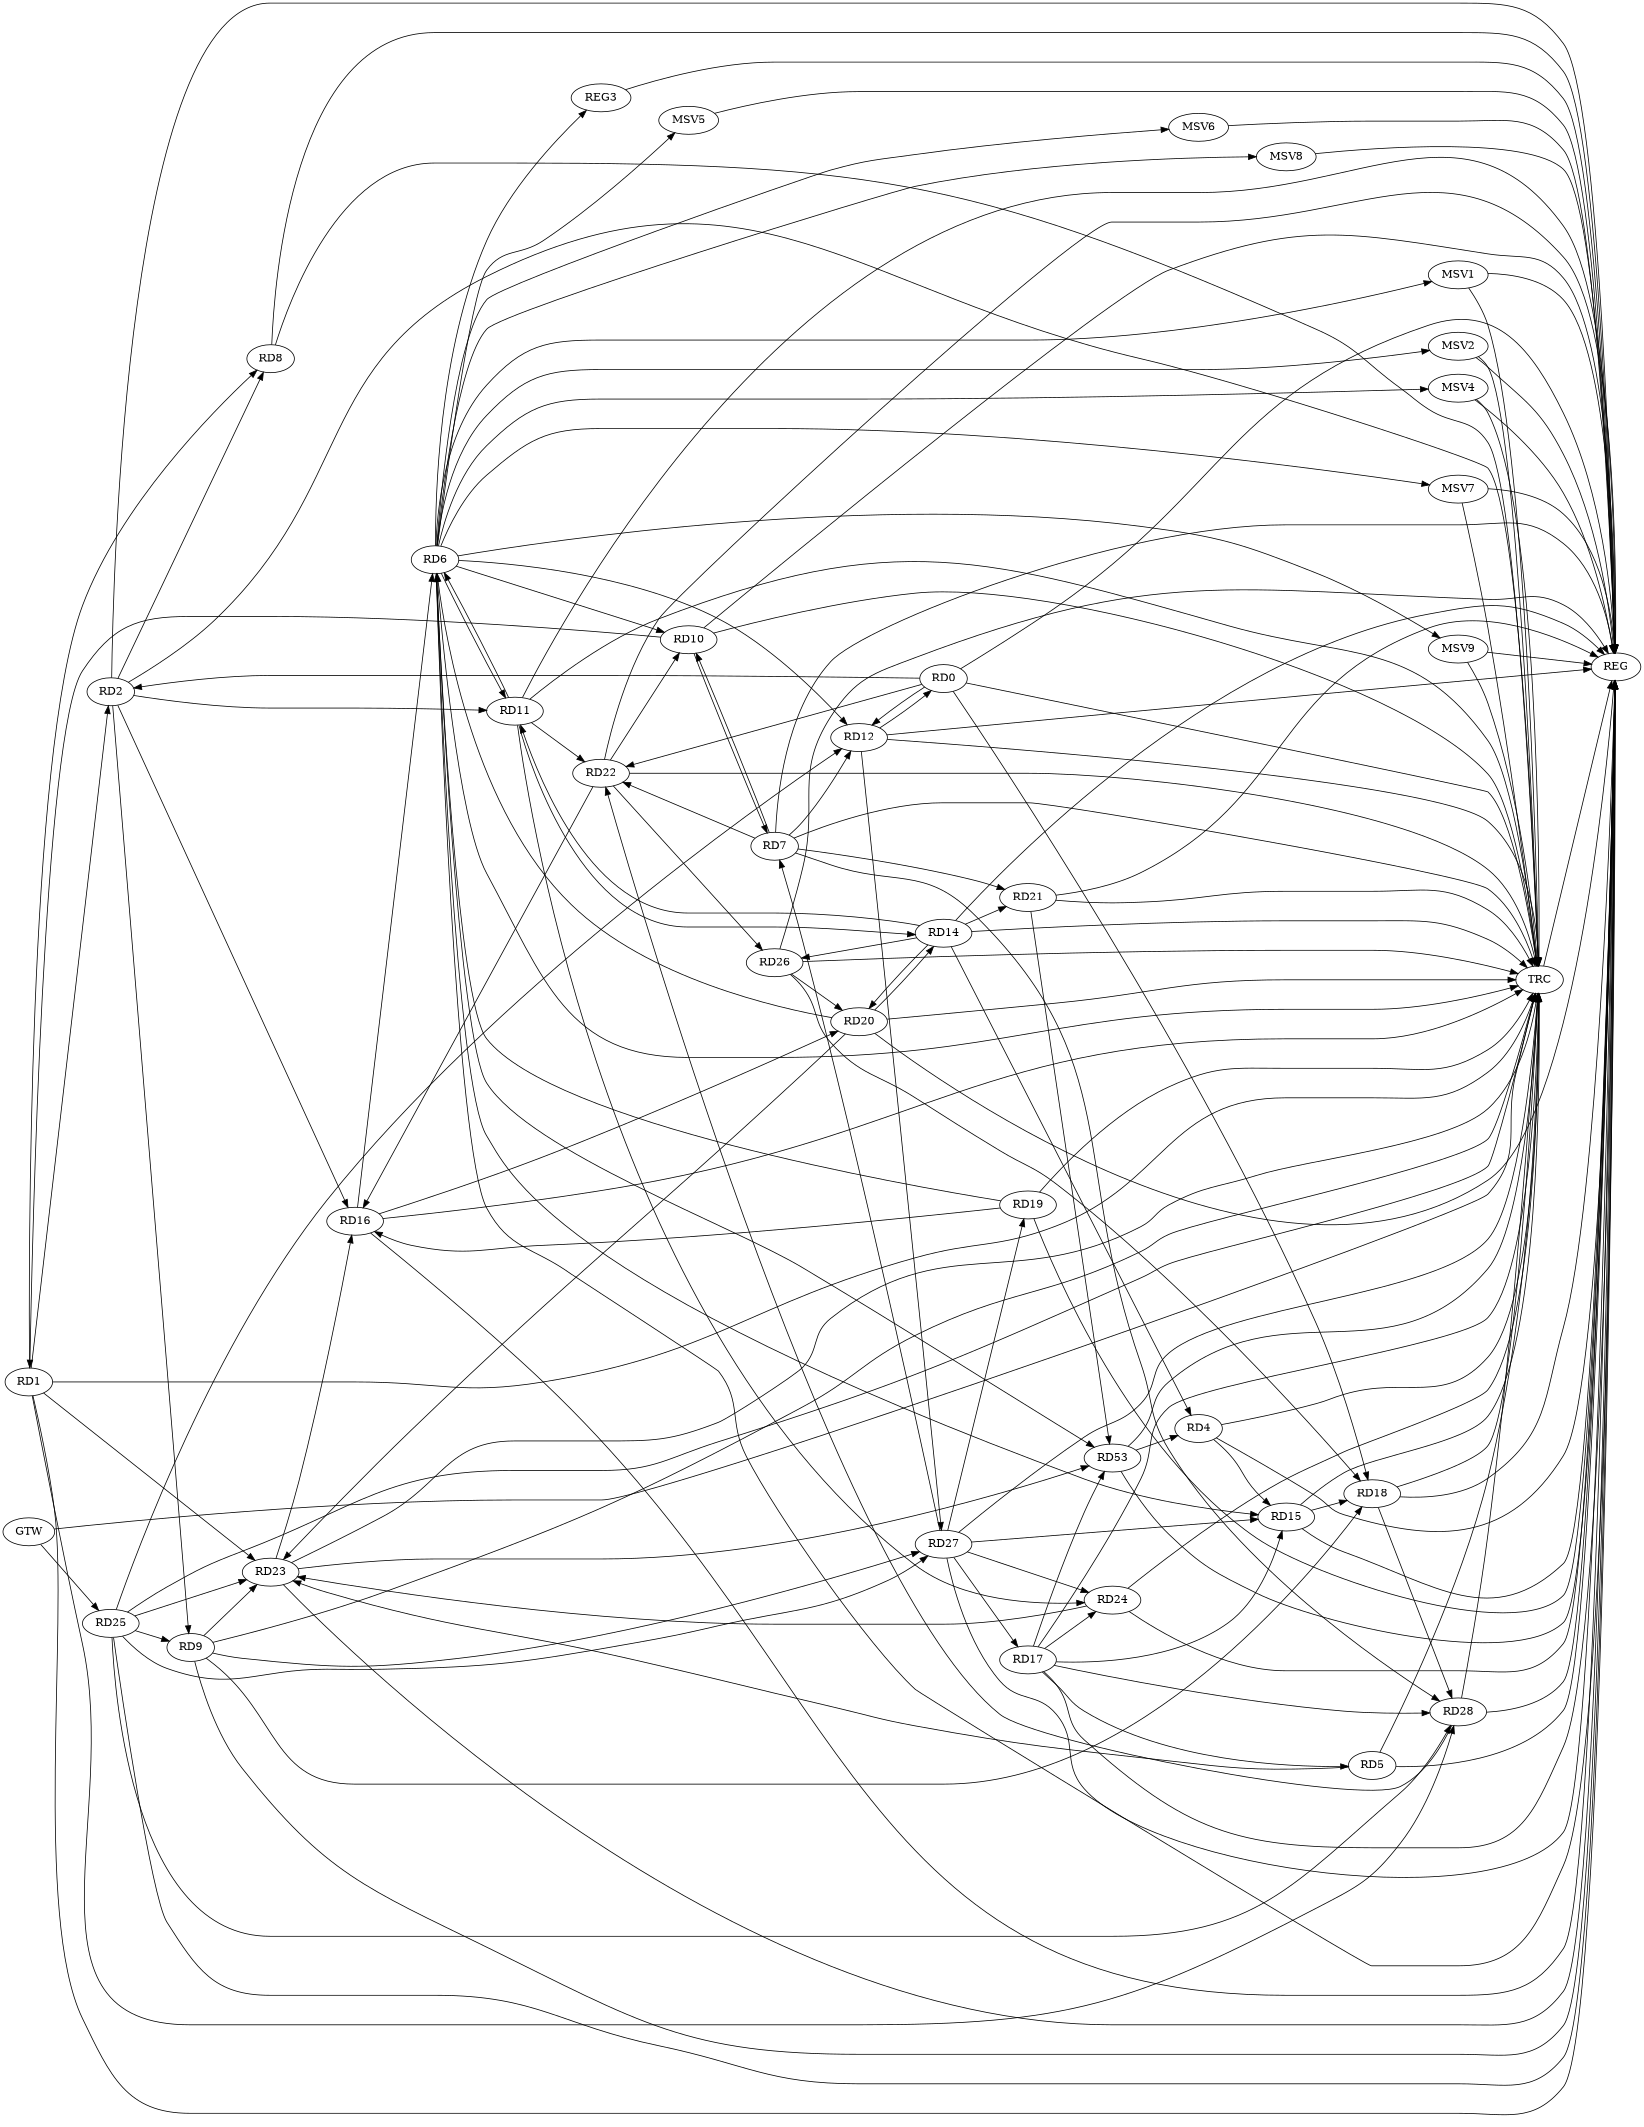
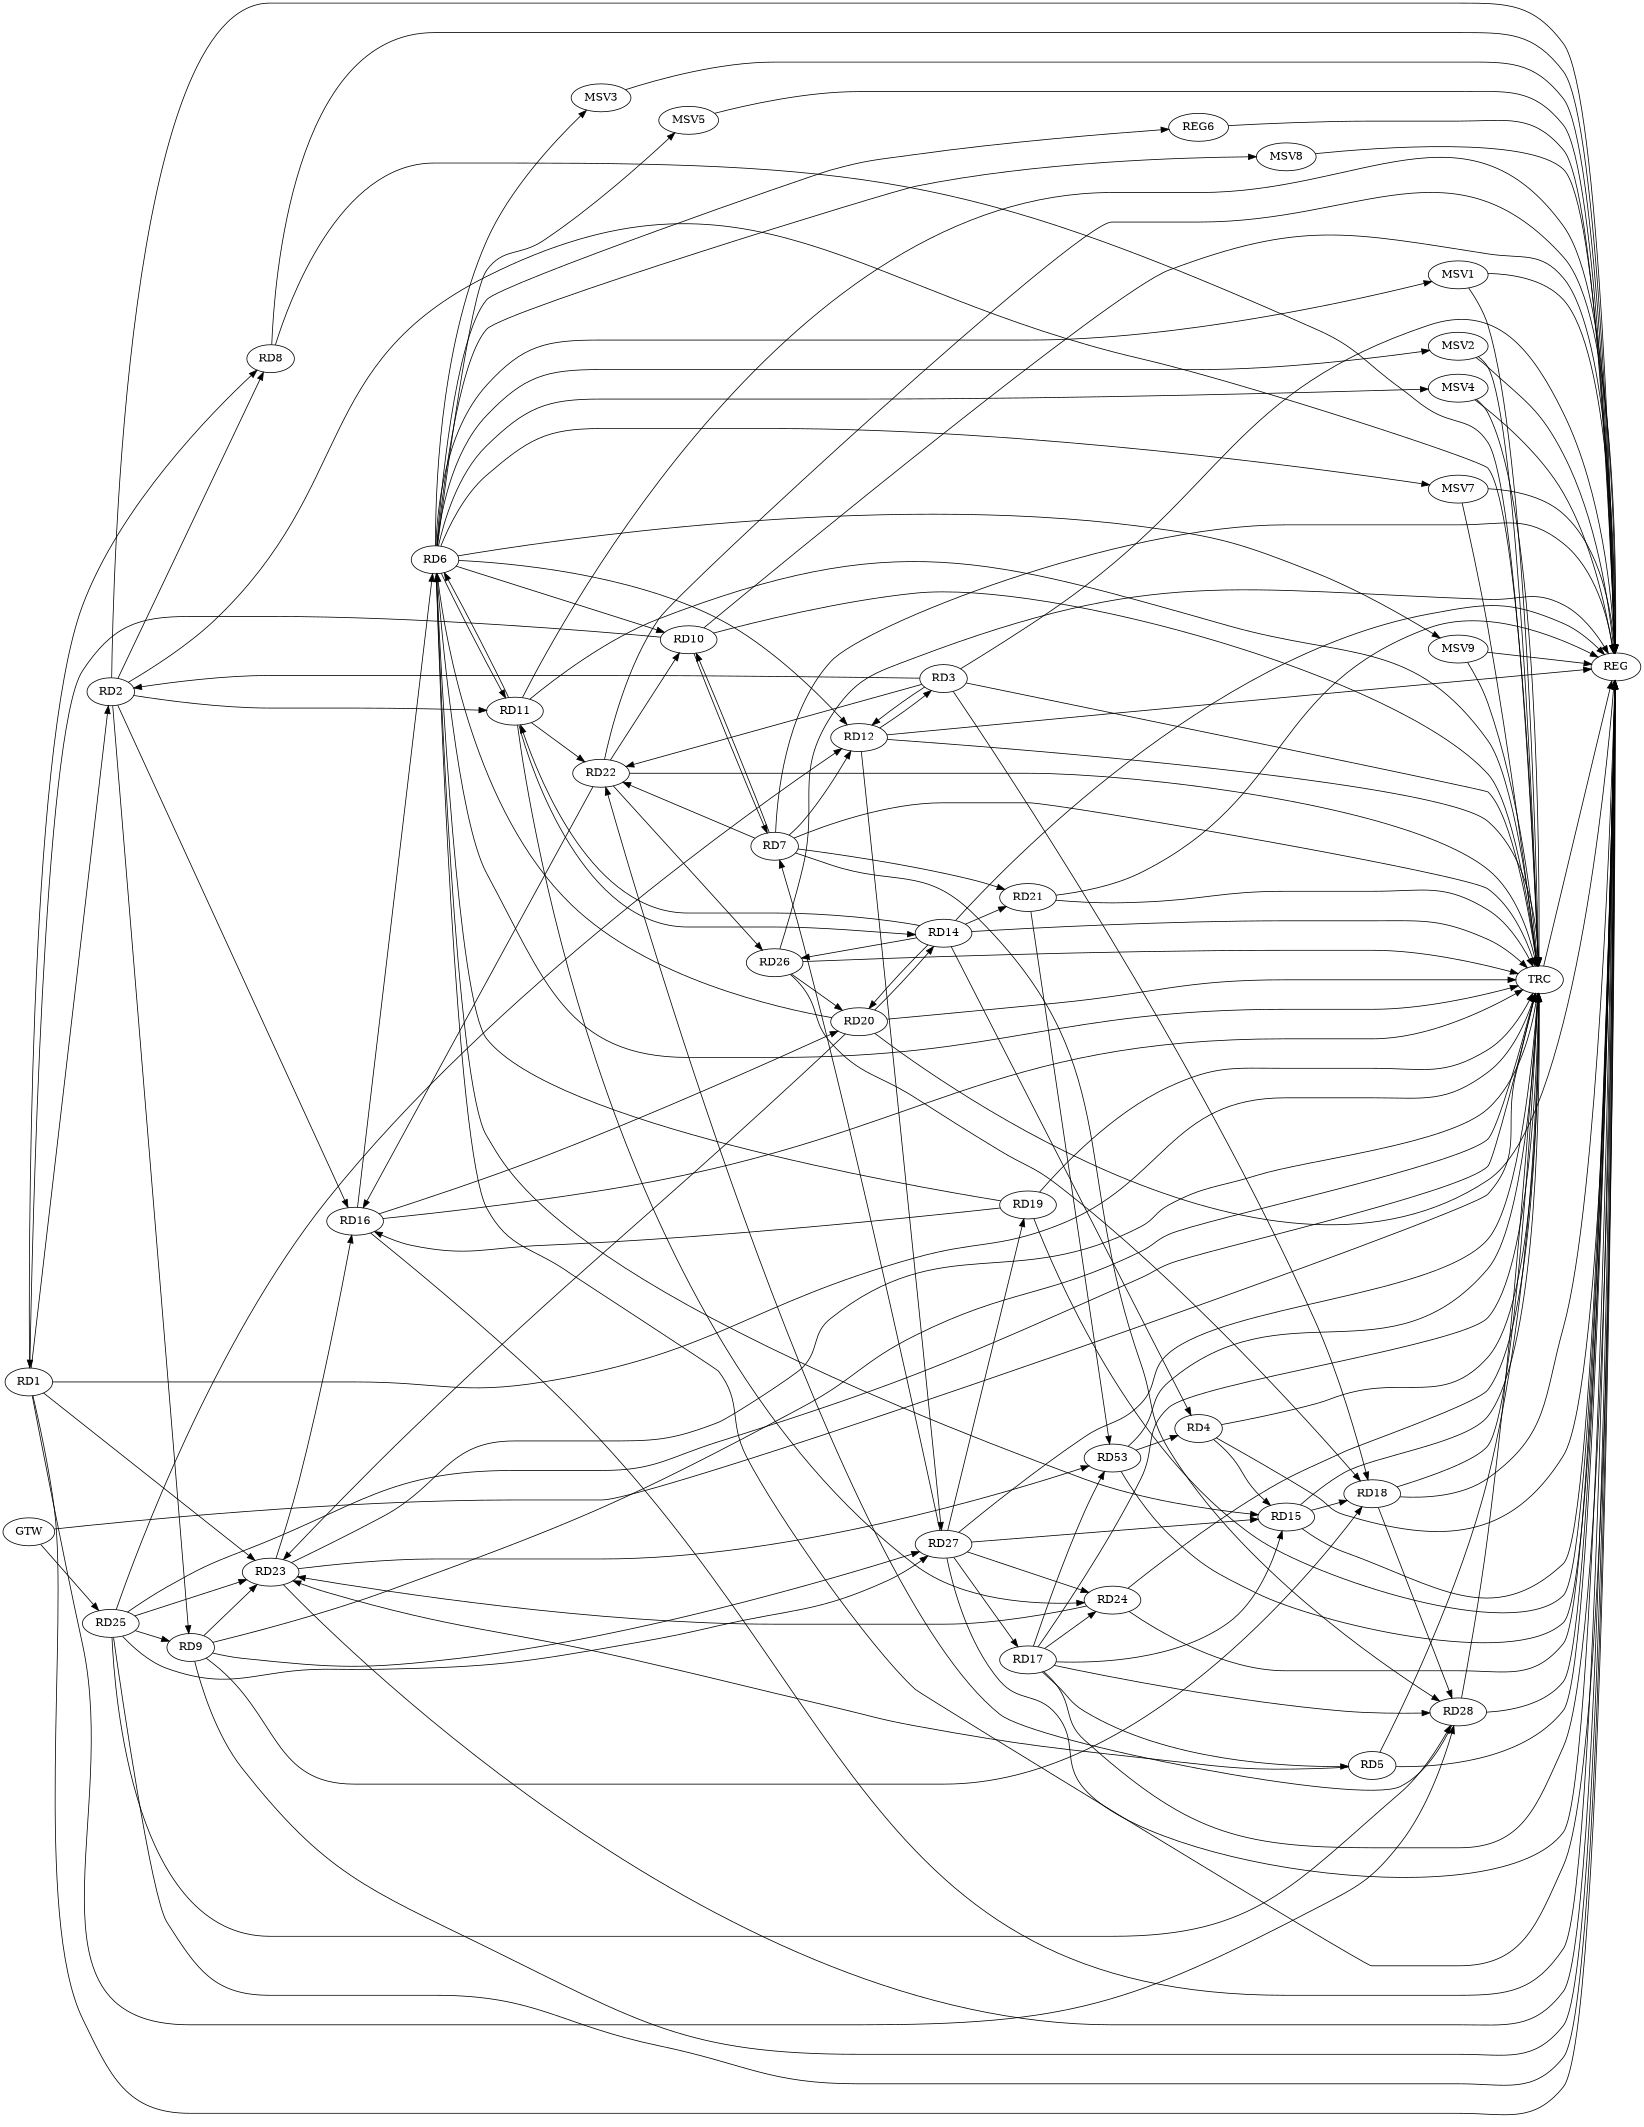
(601, 98) -> (601, 98)
(1199, 127) -> (1199, 127)
(944, 679) -> (944, 679)
(559, 1144) -> none
